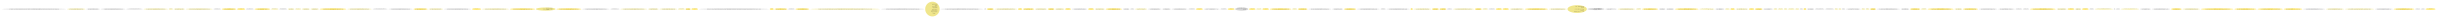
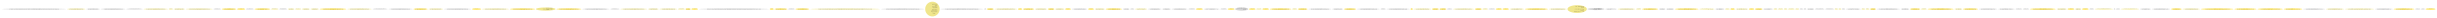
(1805, 9) -> (1805, 9)
